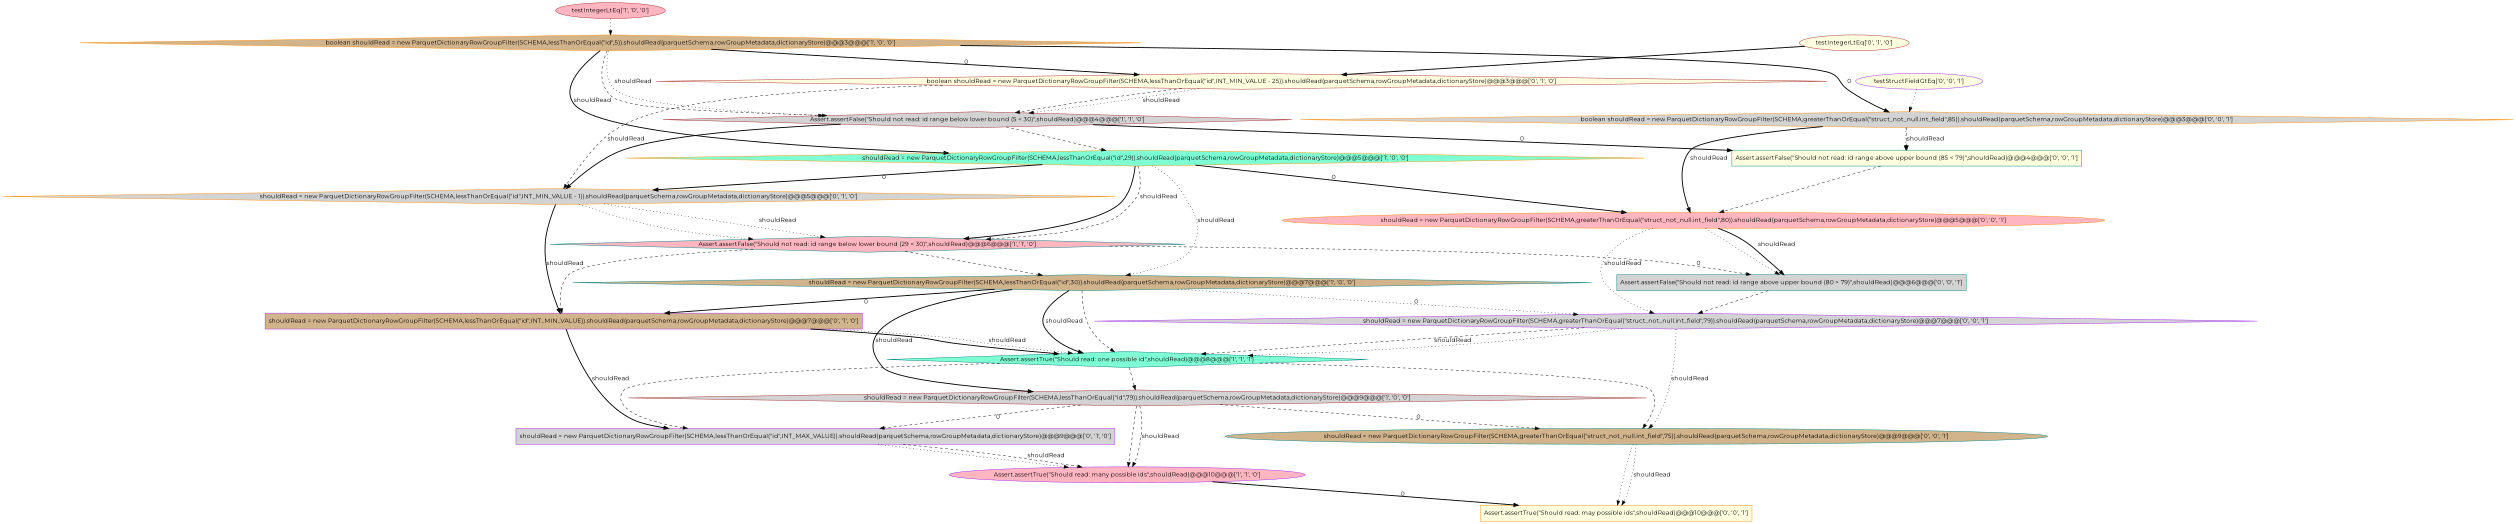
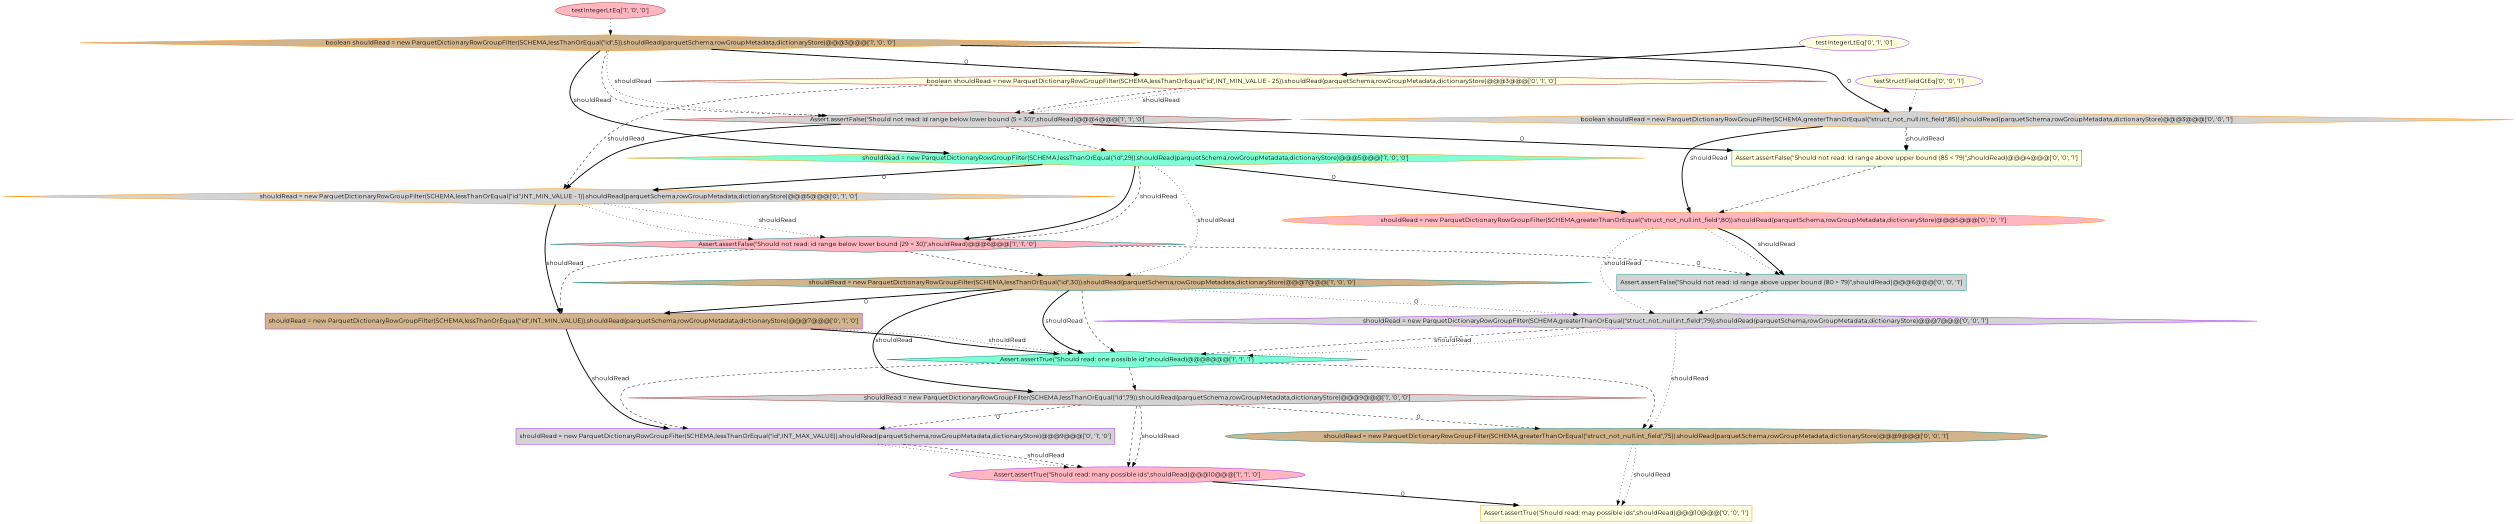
(1854, 43) -> (1854, 43)
